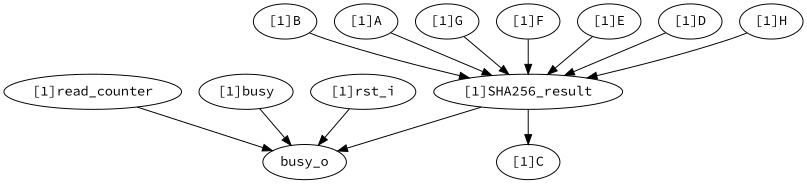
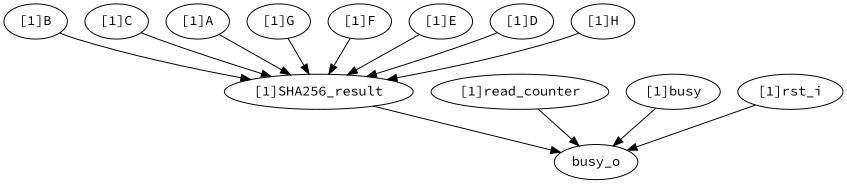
(528, 122) -> (201, 54)
